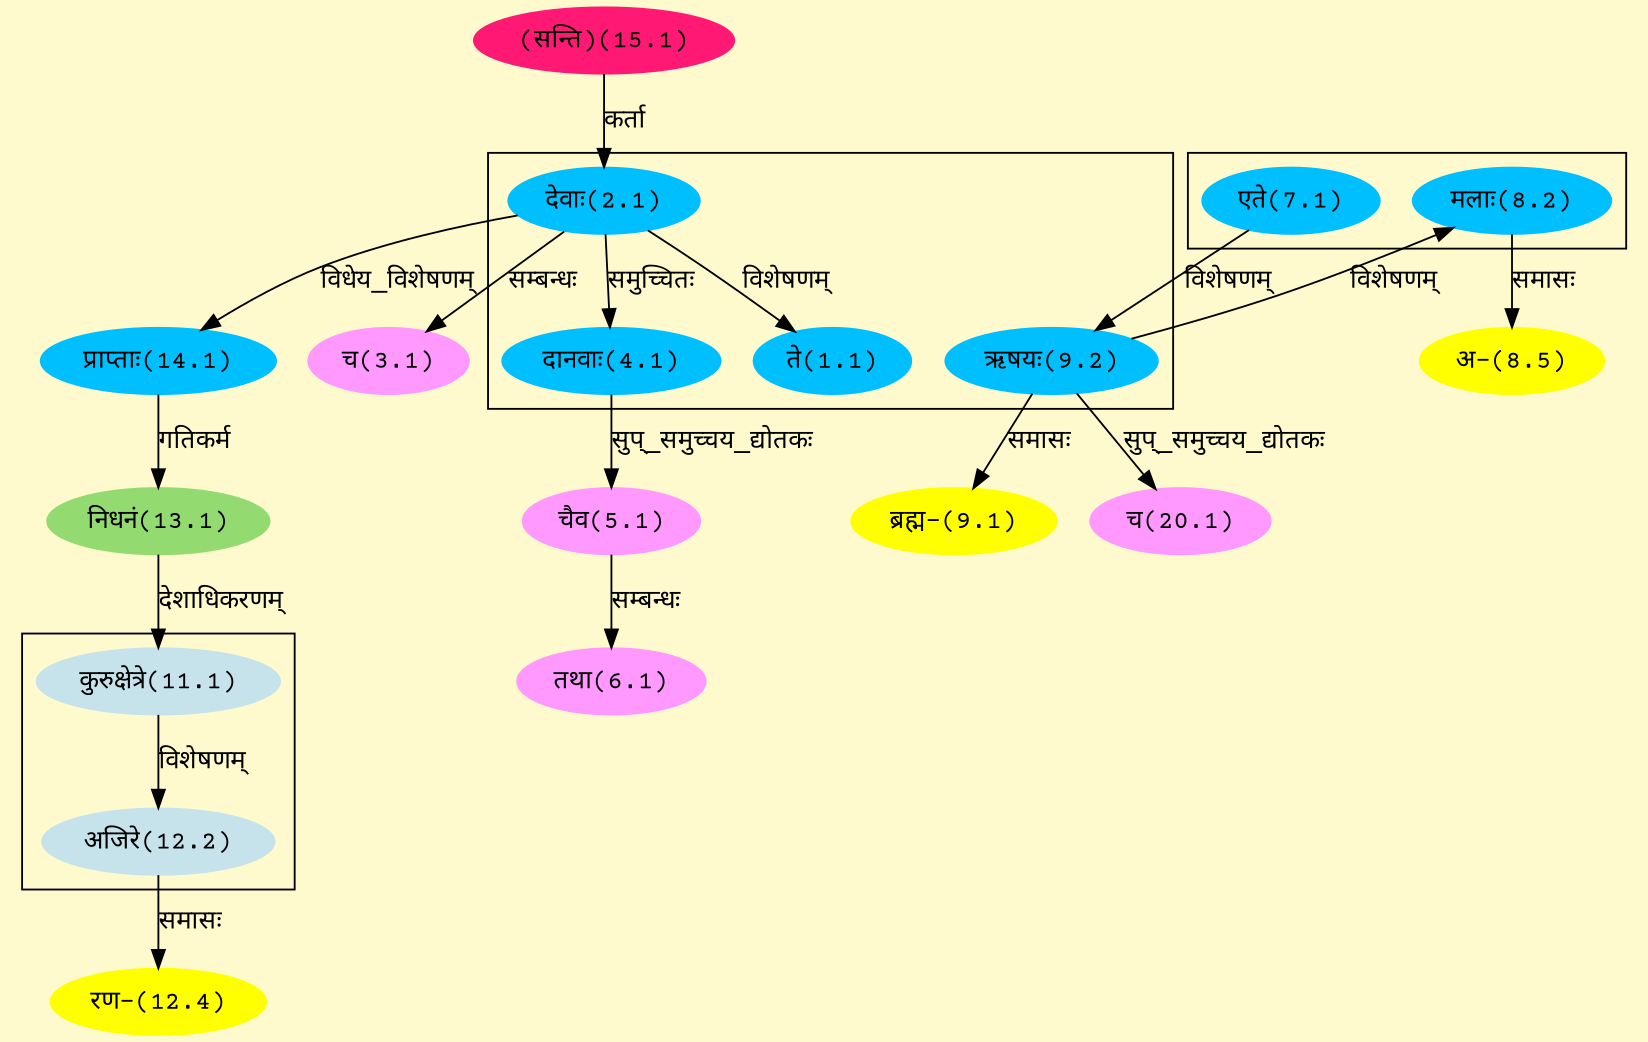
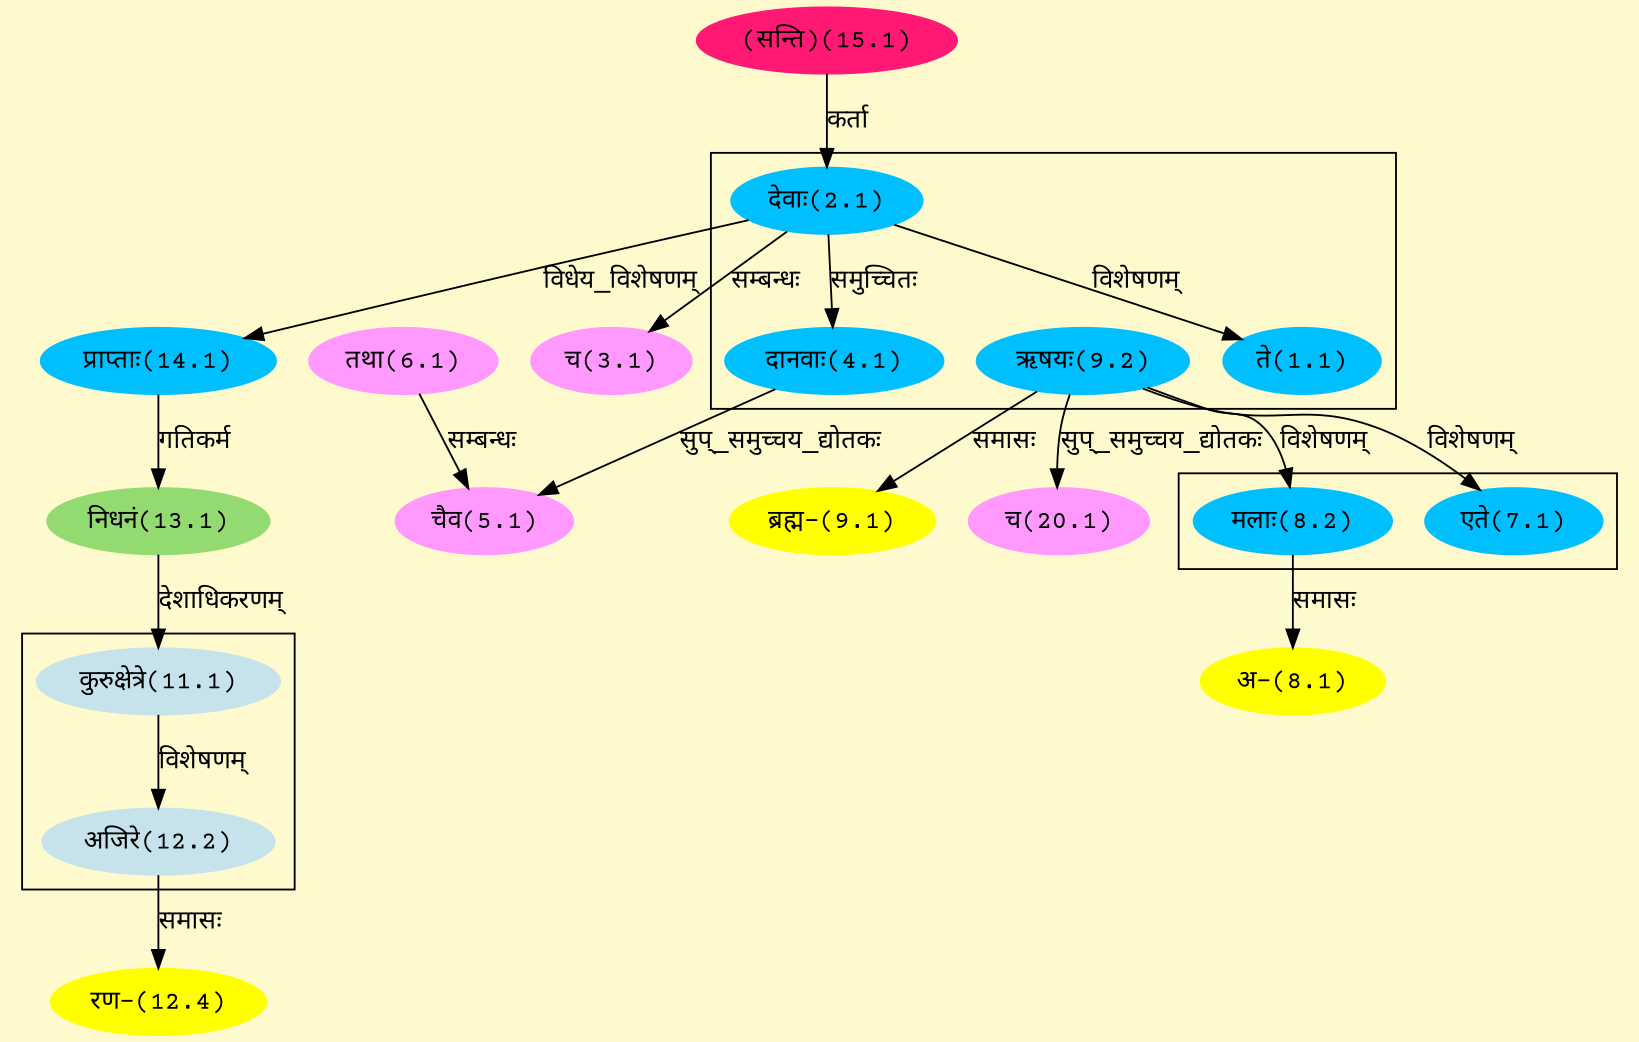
(1187, 271) -> (1352, 420)
(1512, 361) -> (1293, 681)
(611, 592) -> (440, 433)
